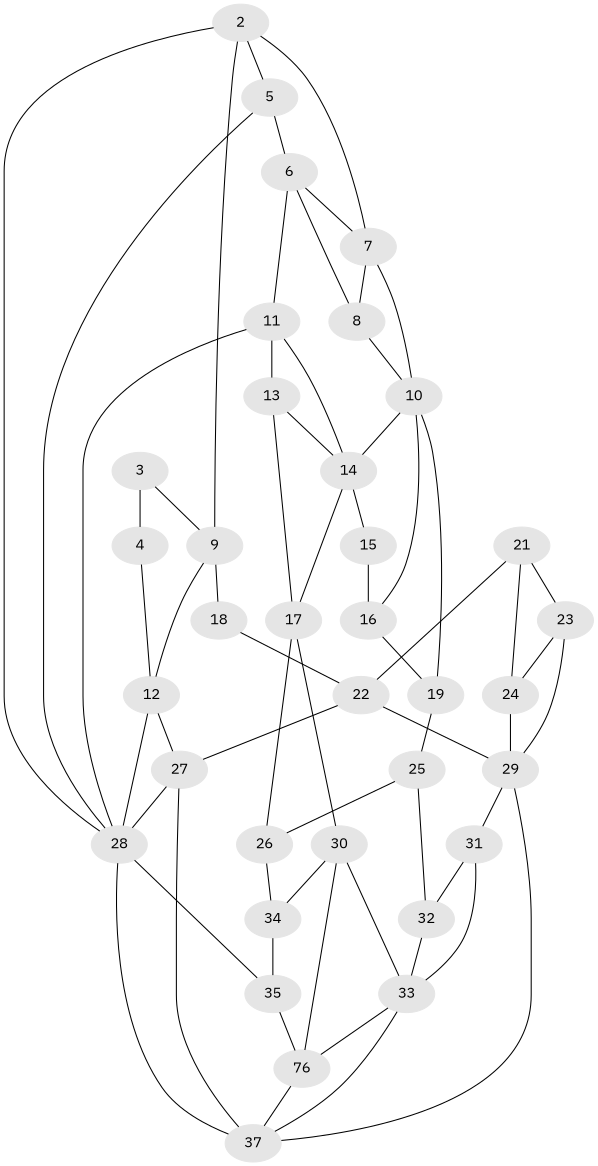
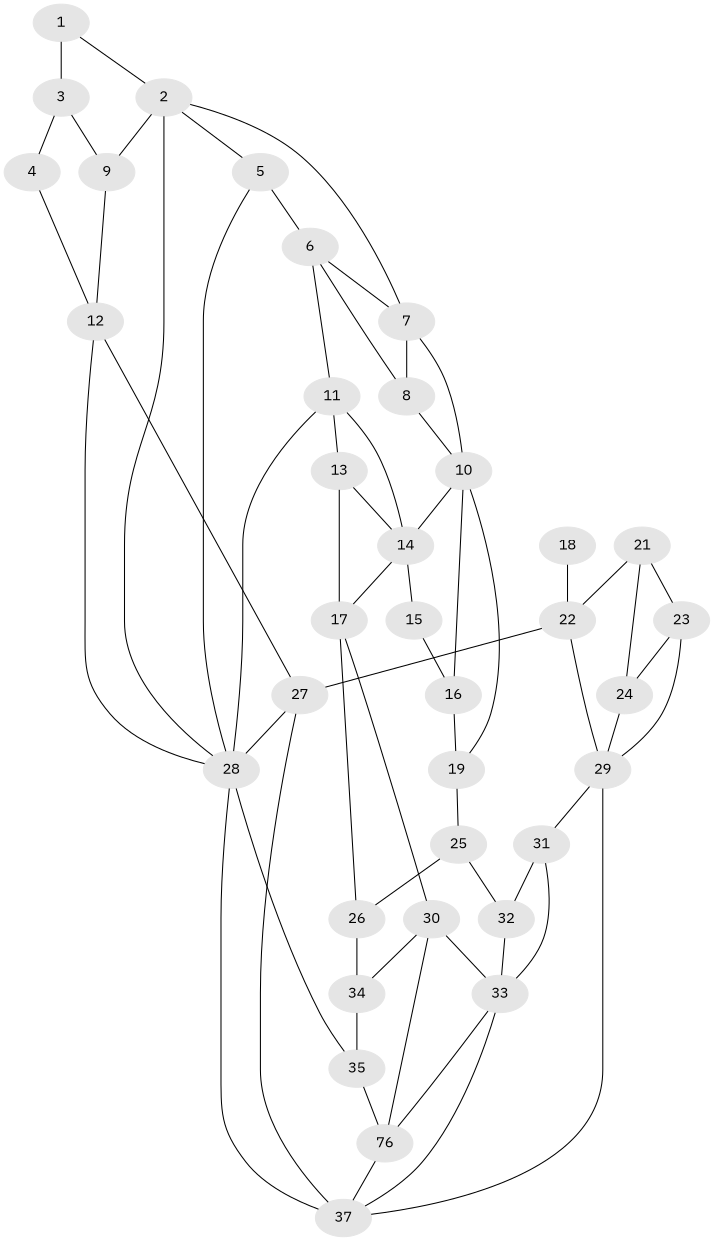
none -> (61, 23)
(217, 583) -> none
